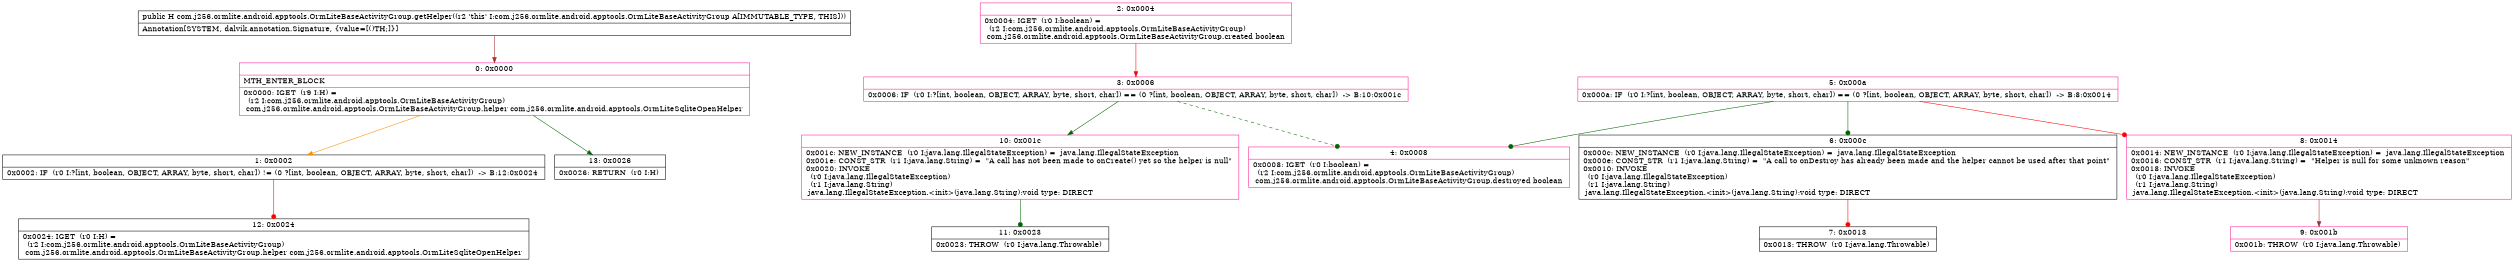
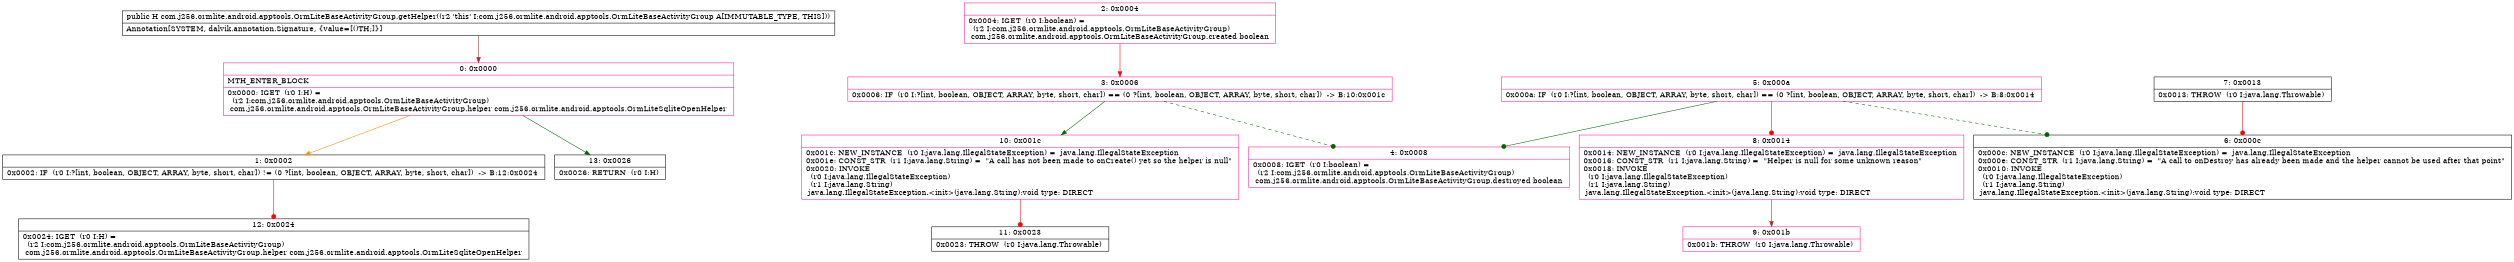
(292, 93) -> (276, 93)
(1848, 116) -> (1944, 118)
(1020, 211) -> (1020, 211)
(1848, 211) -> (2243, 116)
